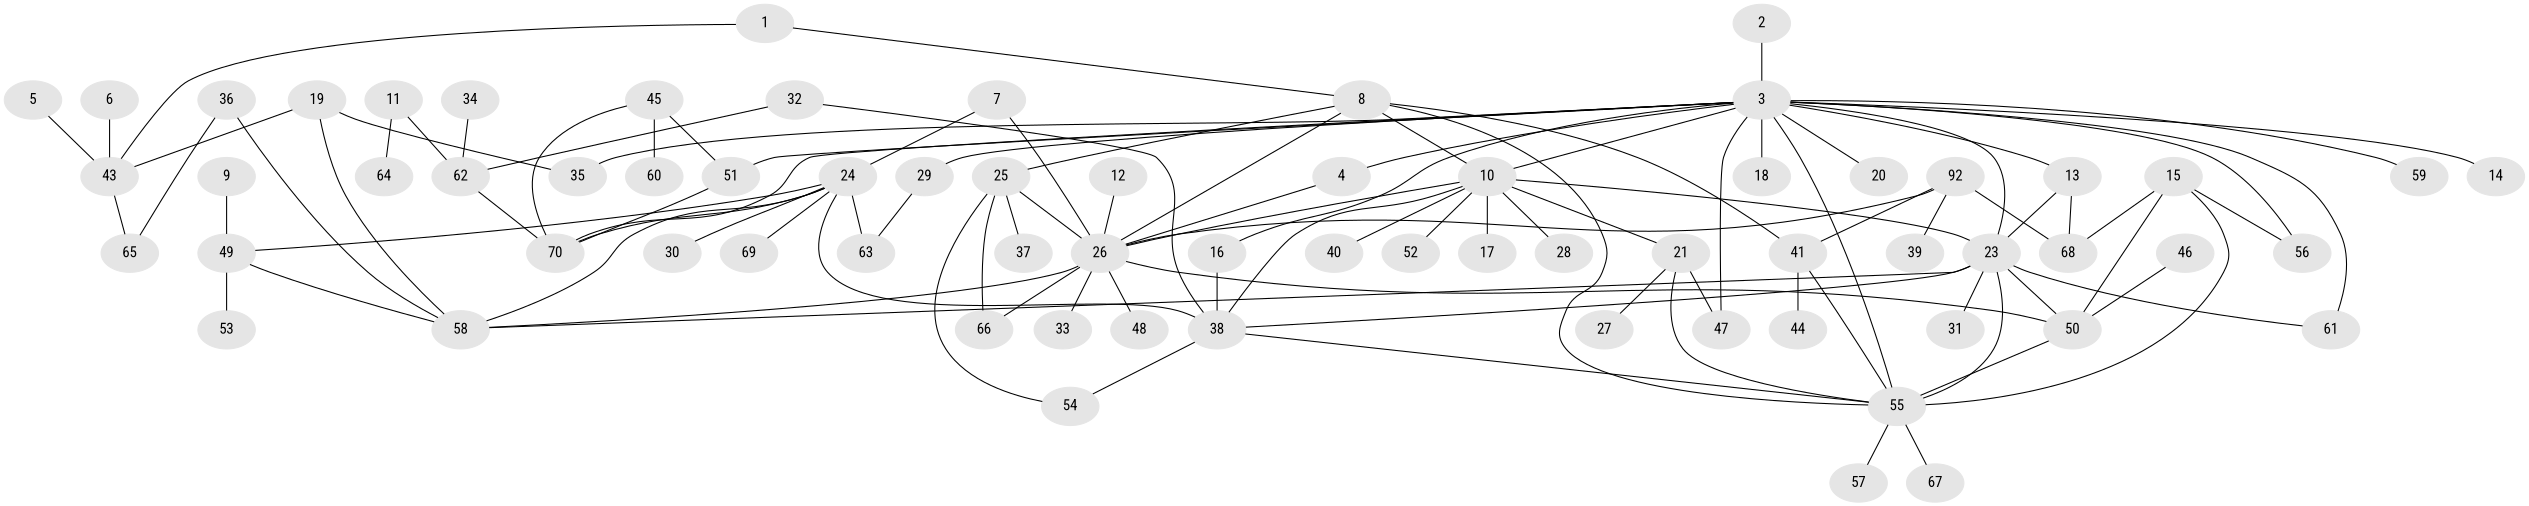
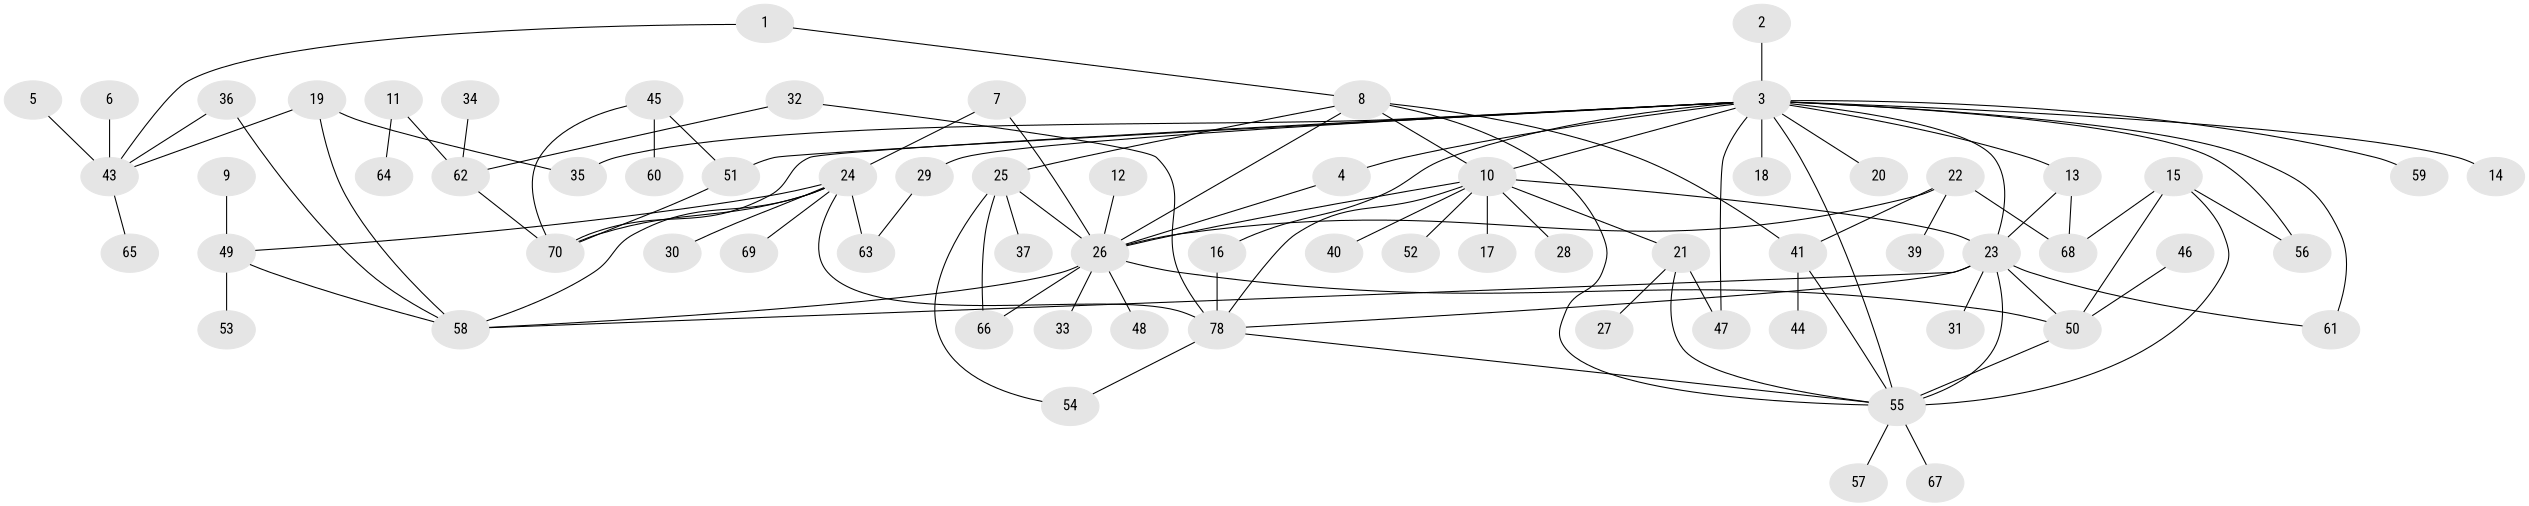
(177, 176) -> (168, 138)
(1955, 177) -> (1955, 177)
(1217, 330) -> (1217, 330)
